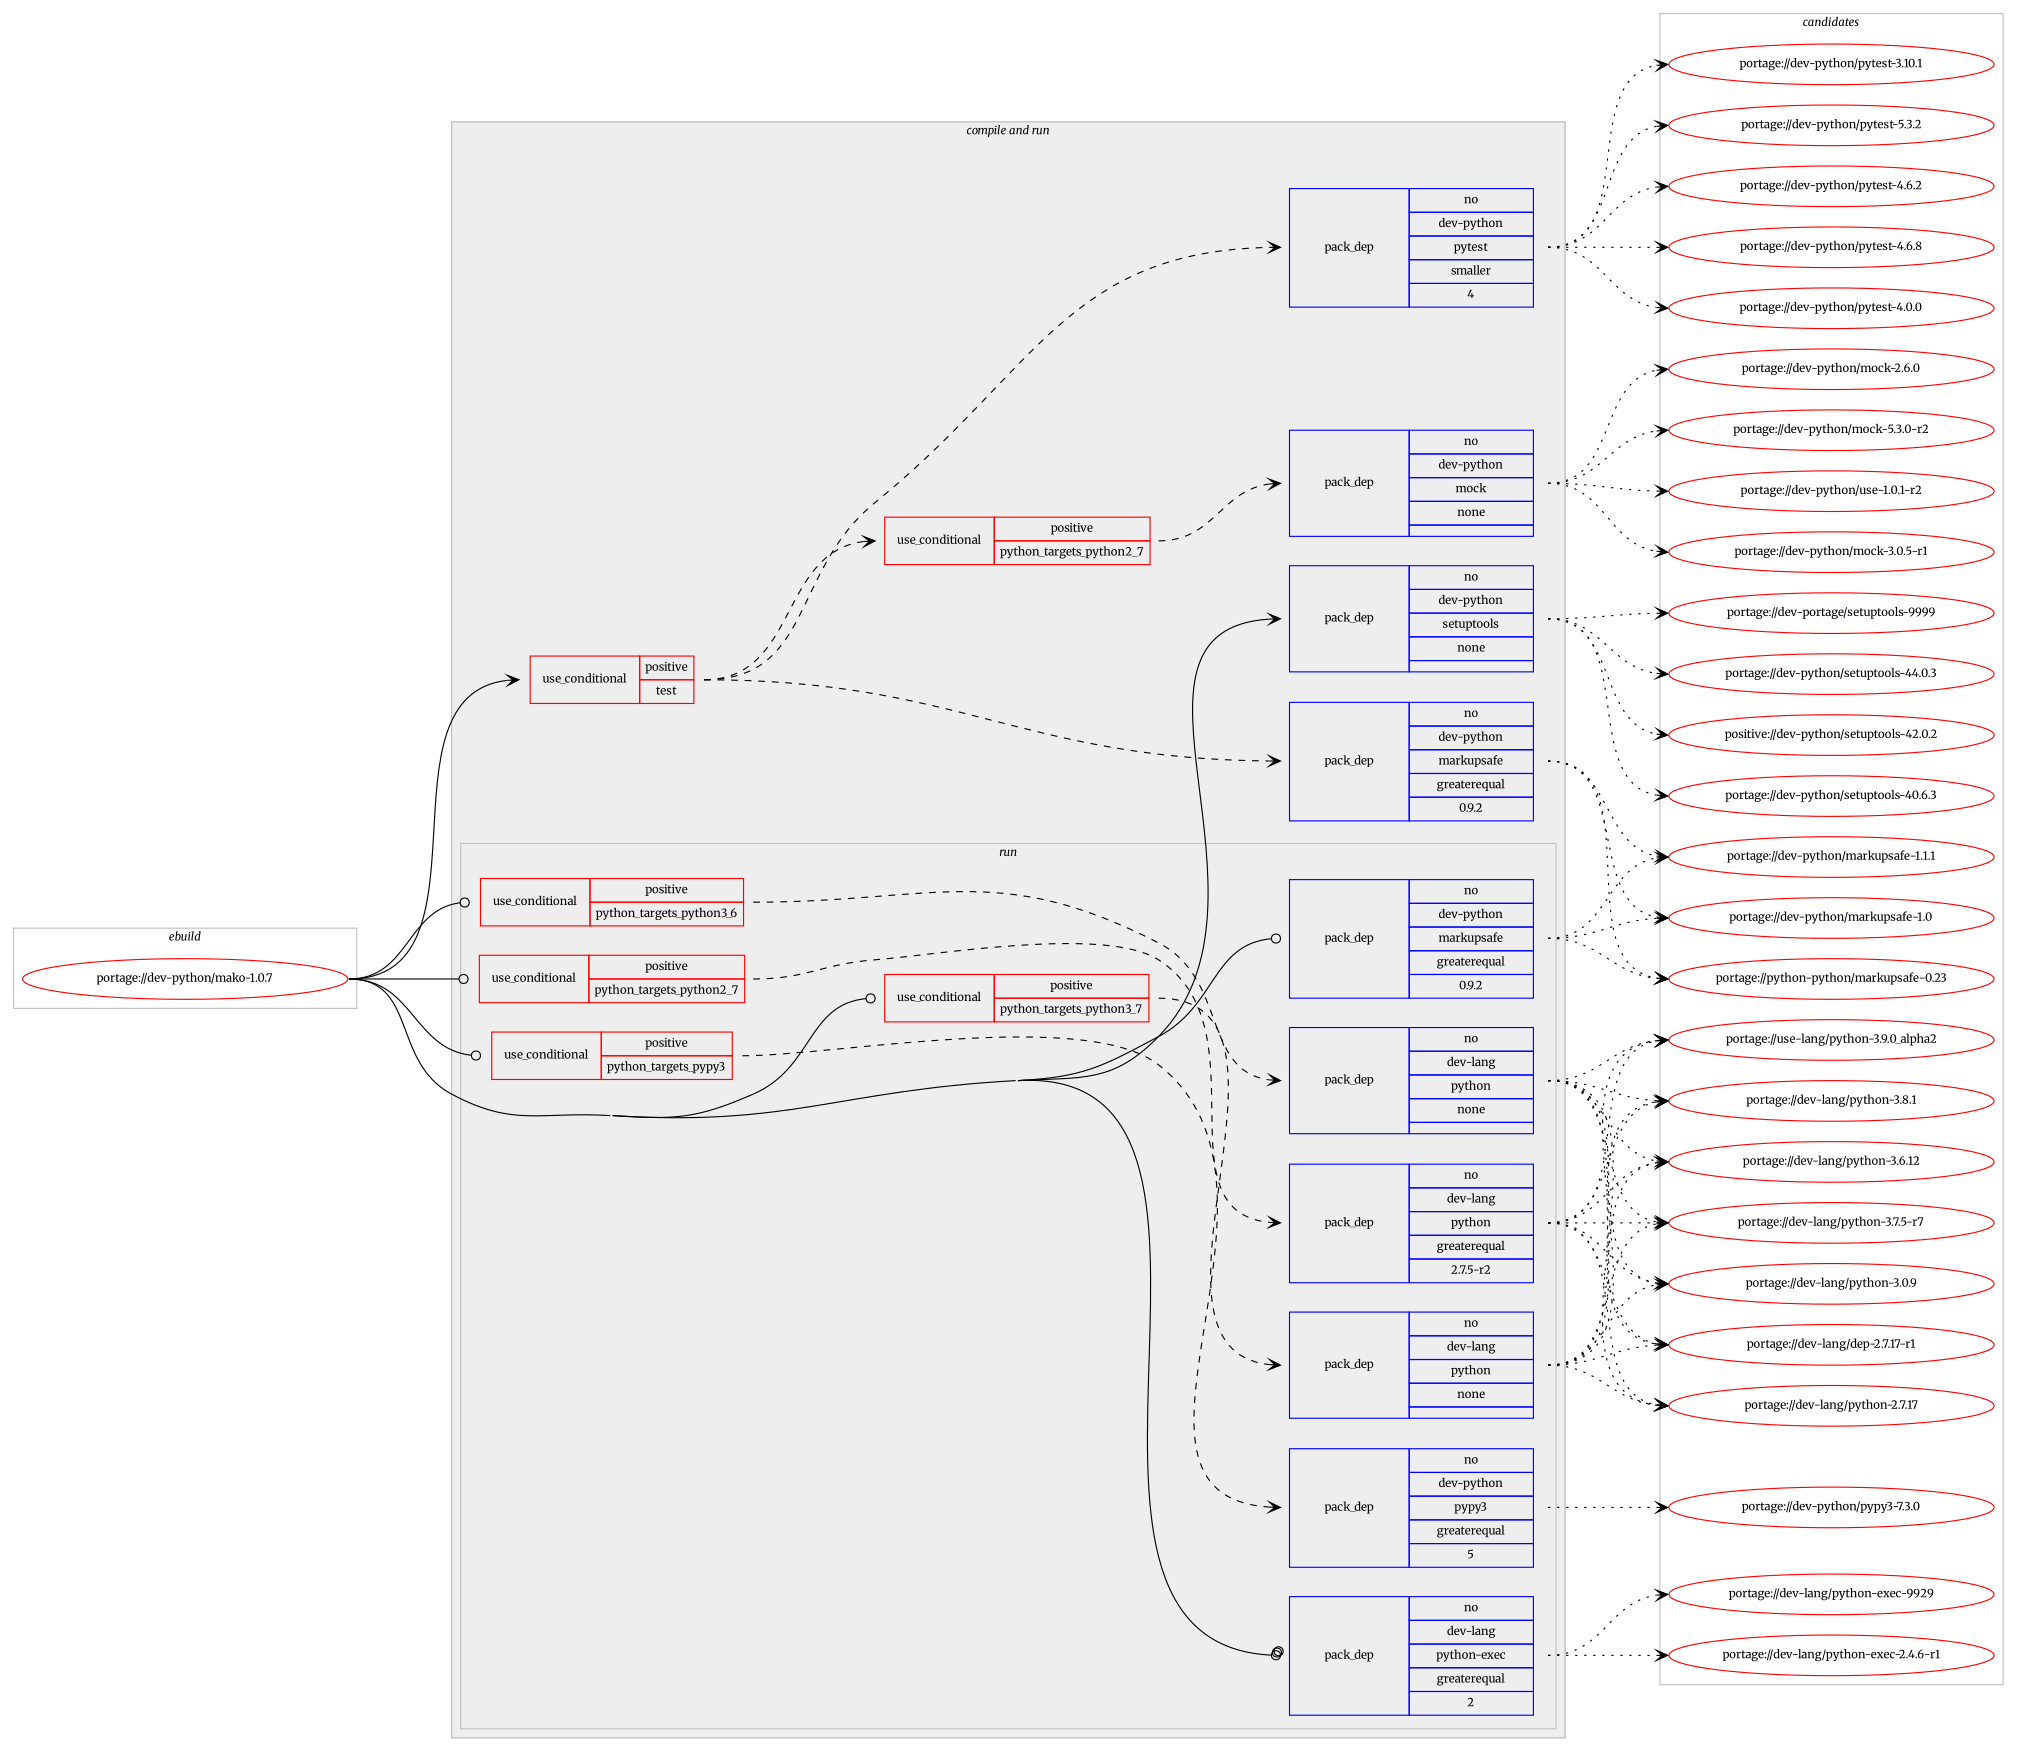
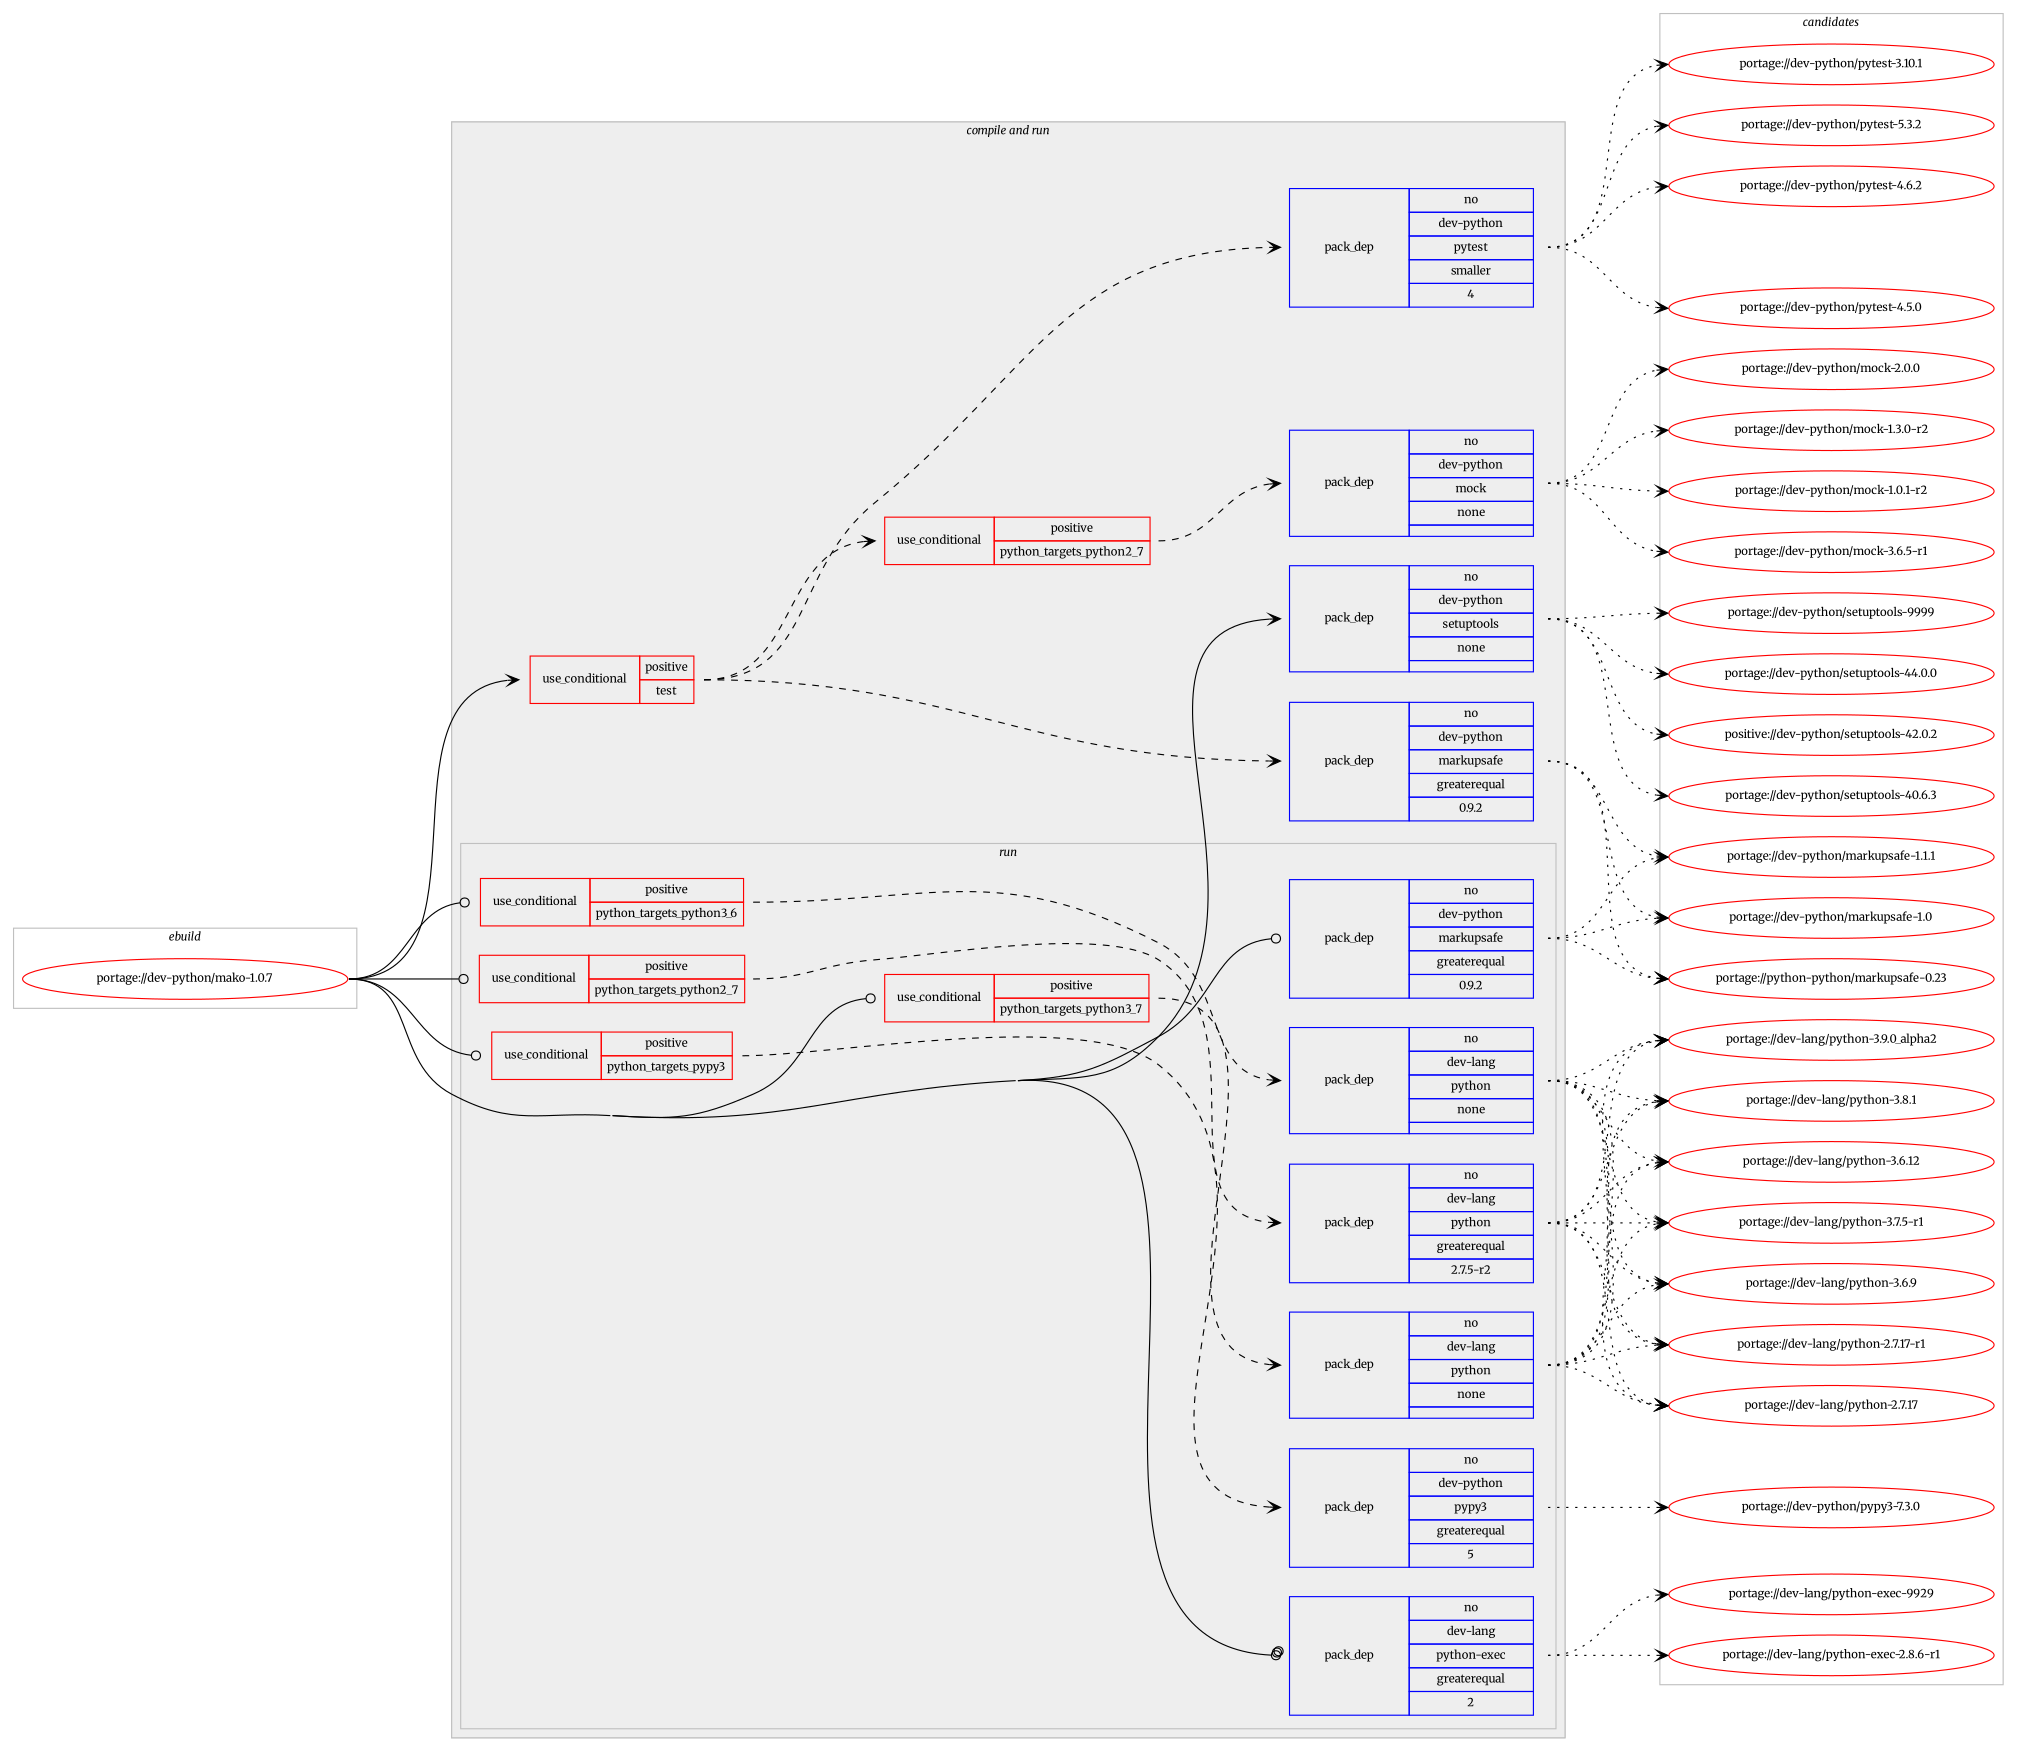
(1832, 247) -> none
(1832, 308) -> (1832, 308)
(1832, 369) -> (1832, 369)
(1832, 430) -> (1832, 430)
(1832, 491) -> (1832, 491)
(1832, 552) -> (1832, 552)
(1832, 613) -> (1832, 613)
(1832, 674) -> (1832, 674)
(1832, 1040) -> (1832, 1040)
(1832, 1223) -> (1832, 1223)
(1832, 1284) -> (1832, 1284)
(1832, 1345) -> (1832, 1345)
(1832, 1655) -> (1832, 1655)
